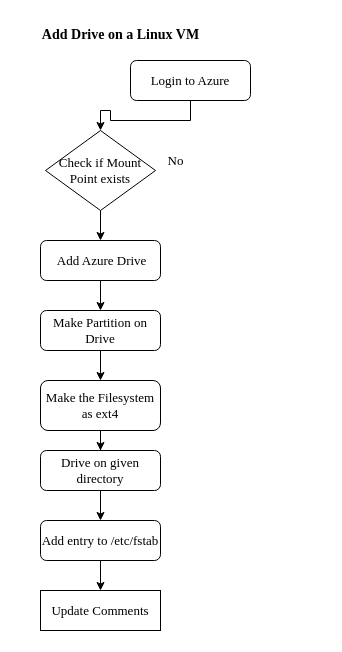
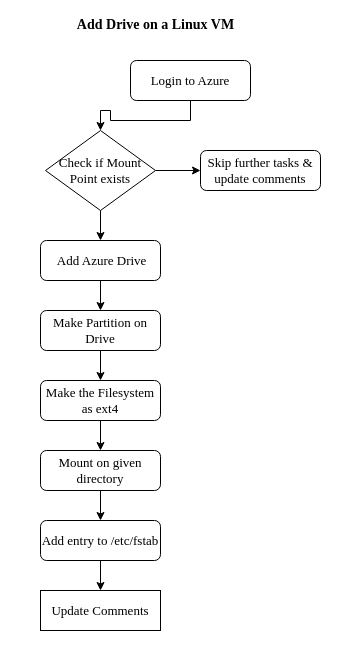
(121, 36) -> (156, 26)
(176, 161) -> none
none -> (175, 171)
none -> (261, 171)
(101, 406) -> (101, 401)
(101, 471) -> (101, 471)
